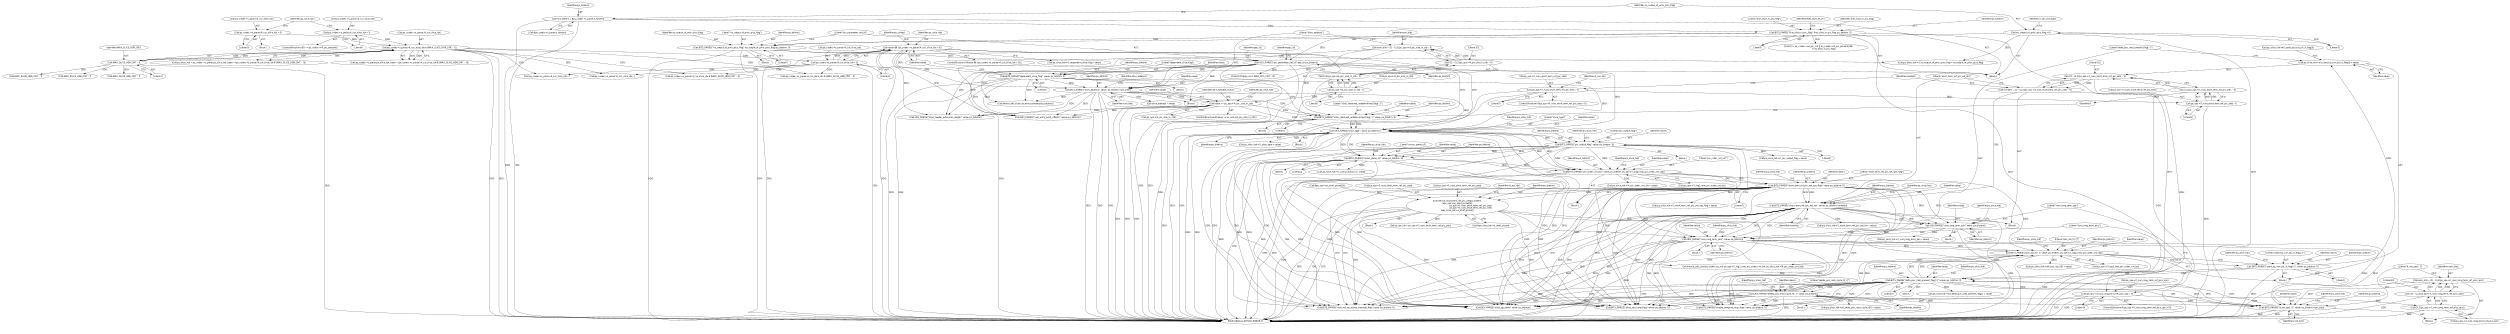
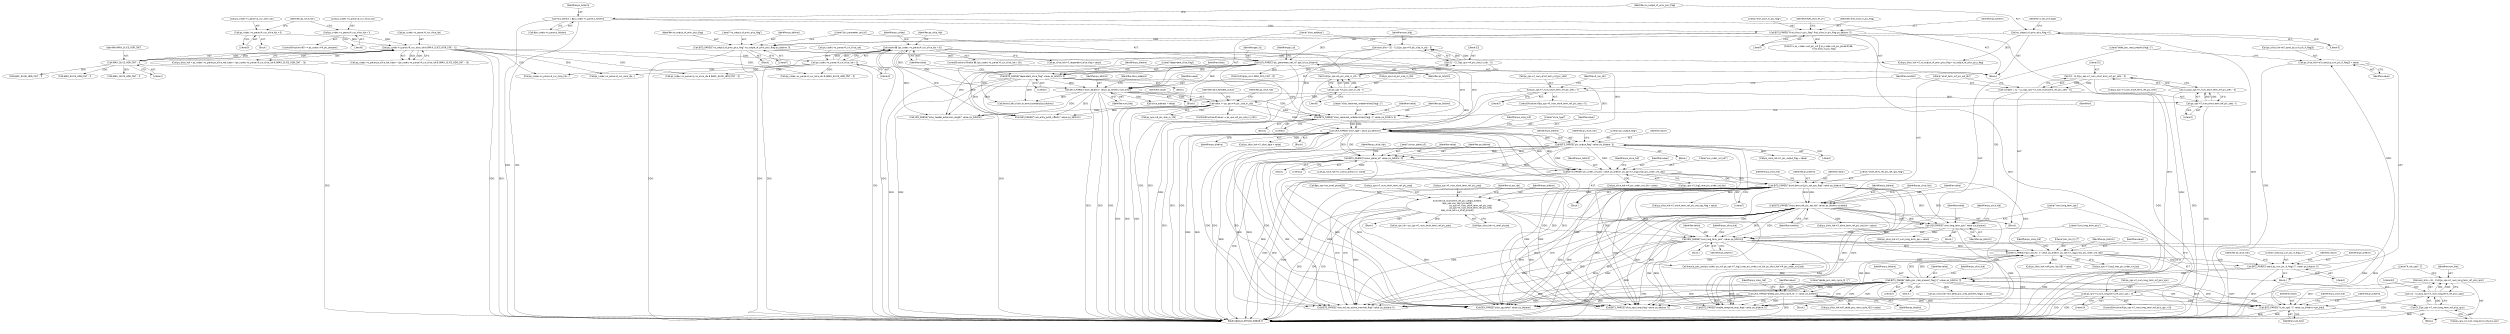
(2213, 70) -> (1908, 320)
(2141, 97) -> (2044, 317)
